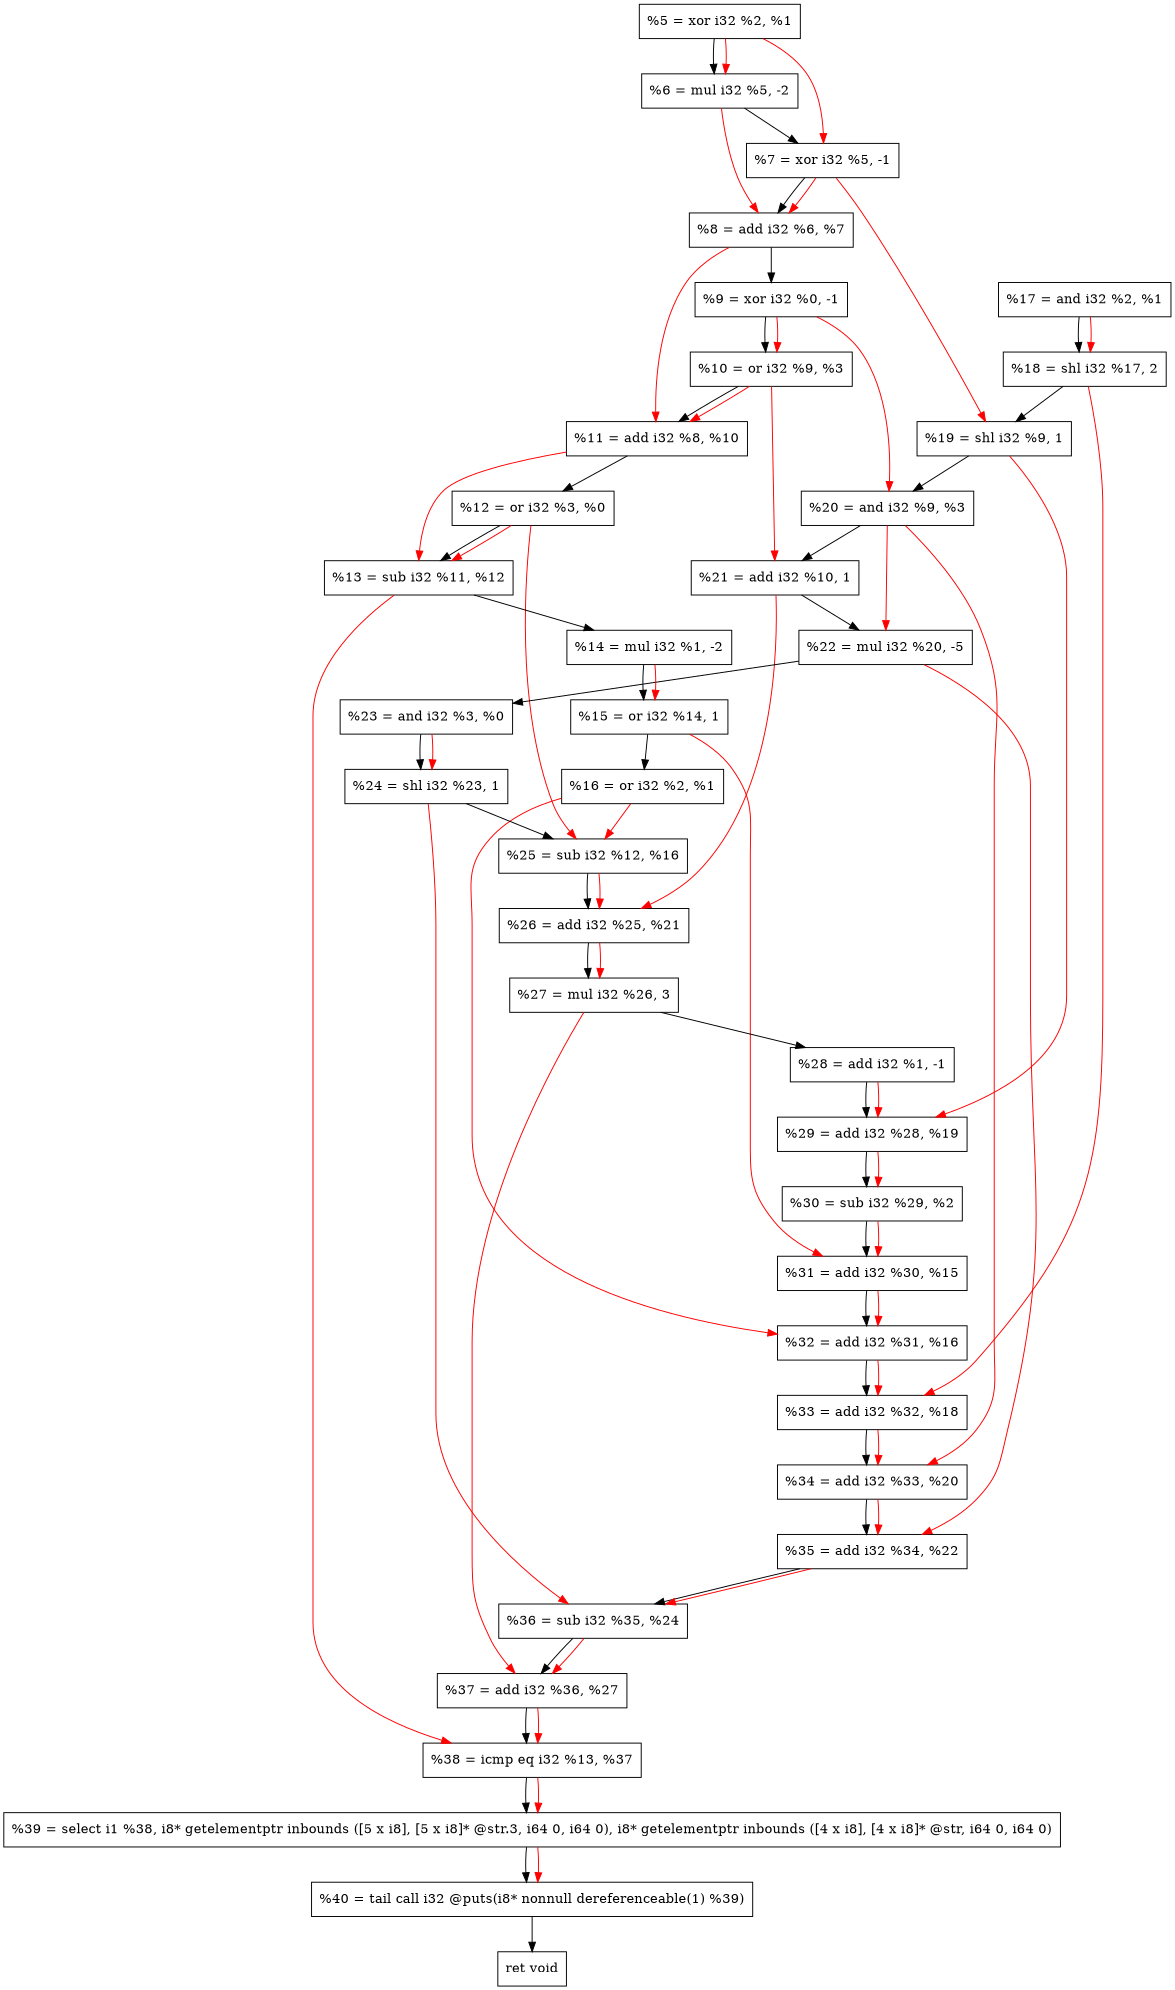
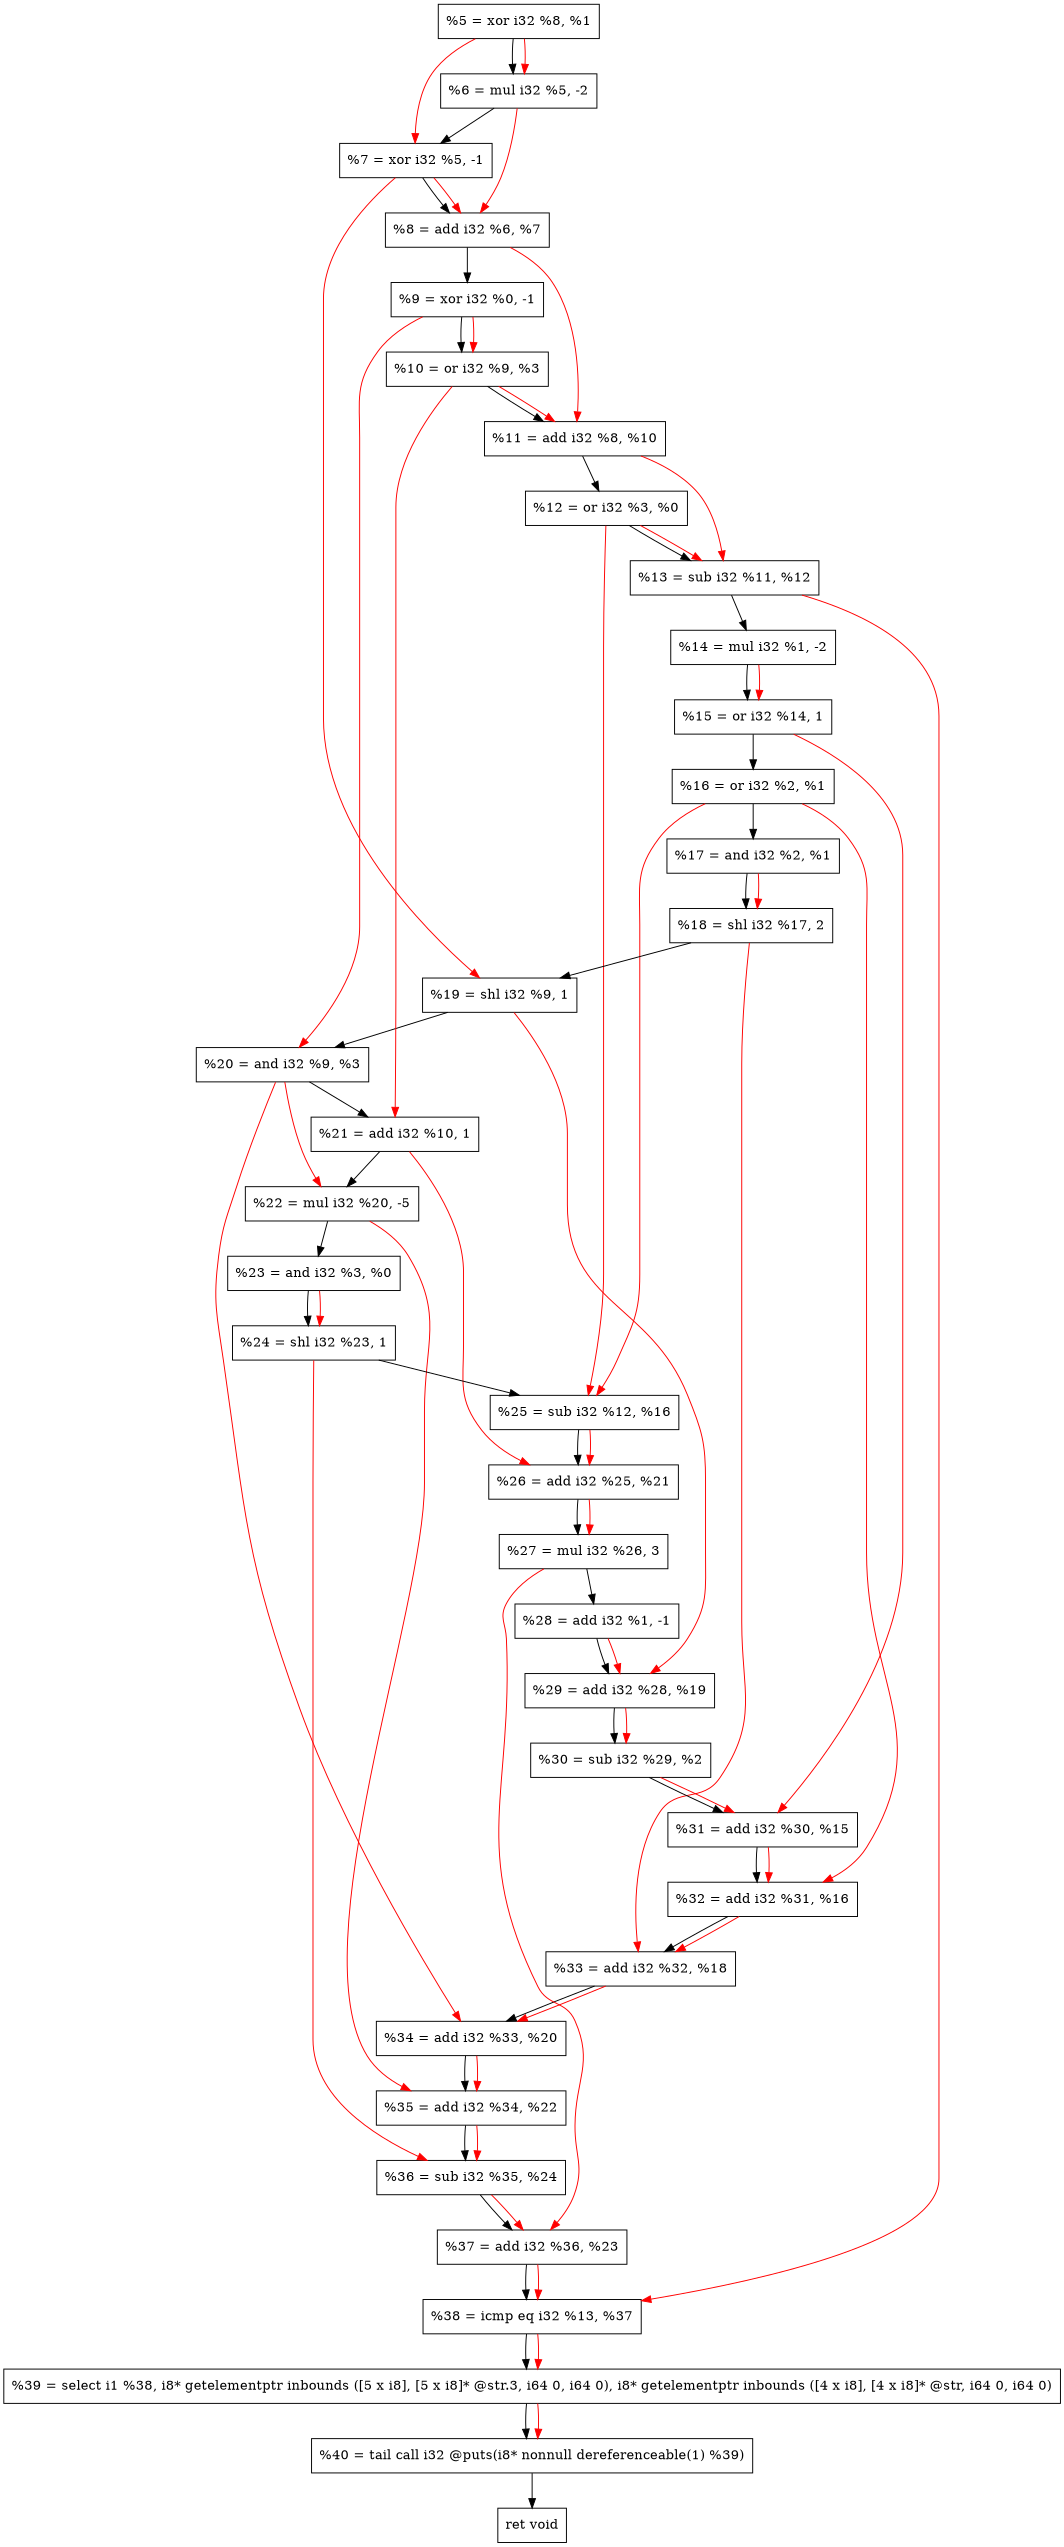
(720, 21) -> (519, 21)
none -> (753, 817)
(532, 1691) -> (532, 2247)
